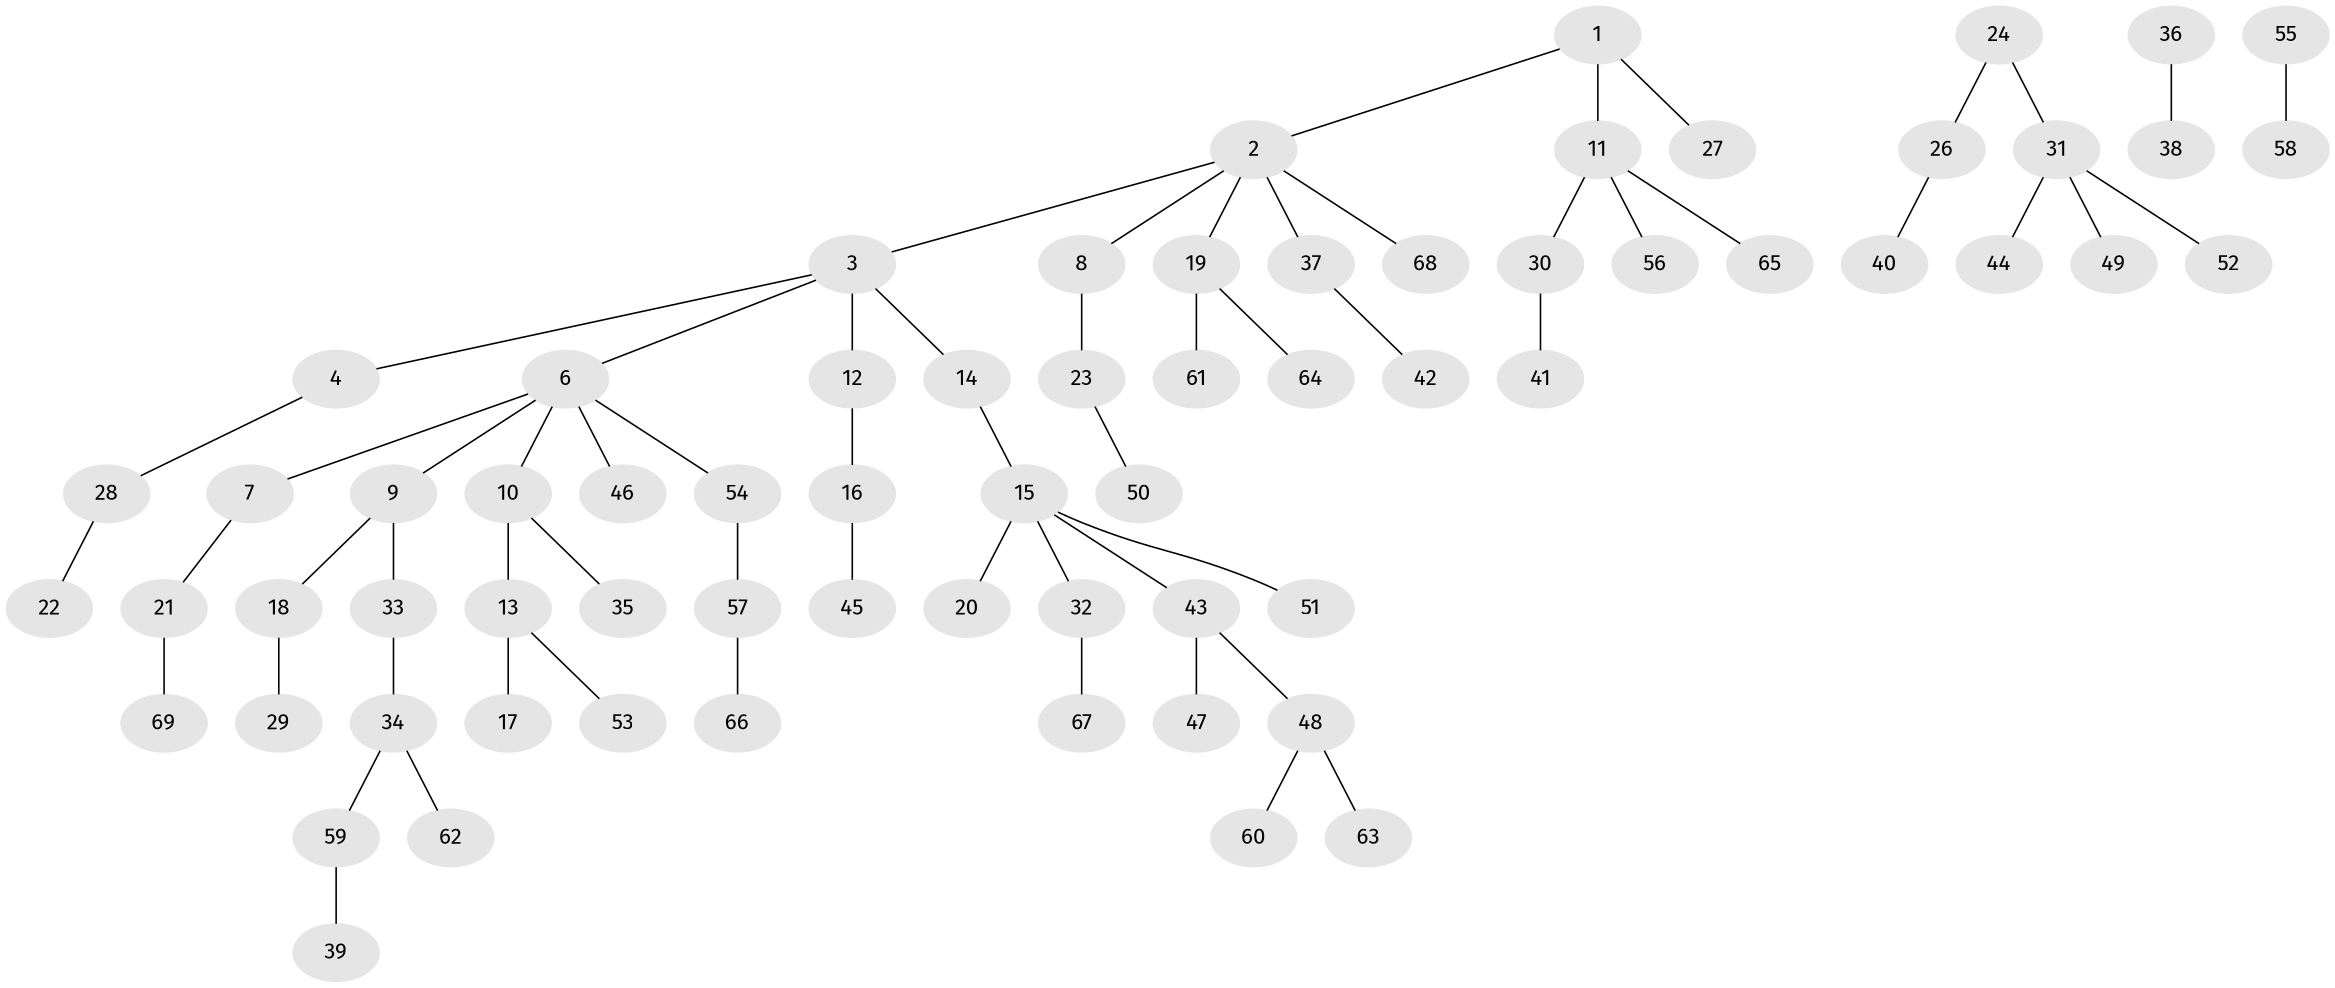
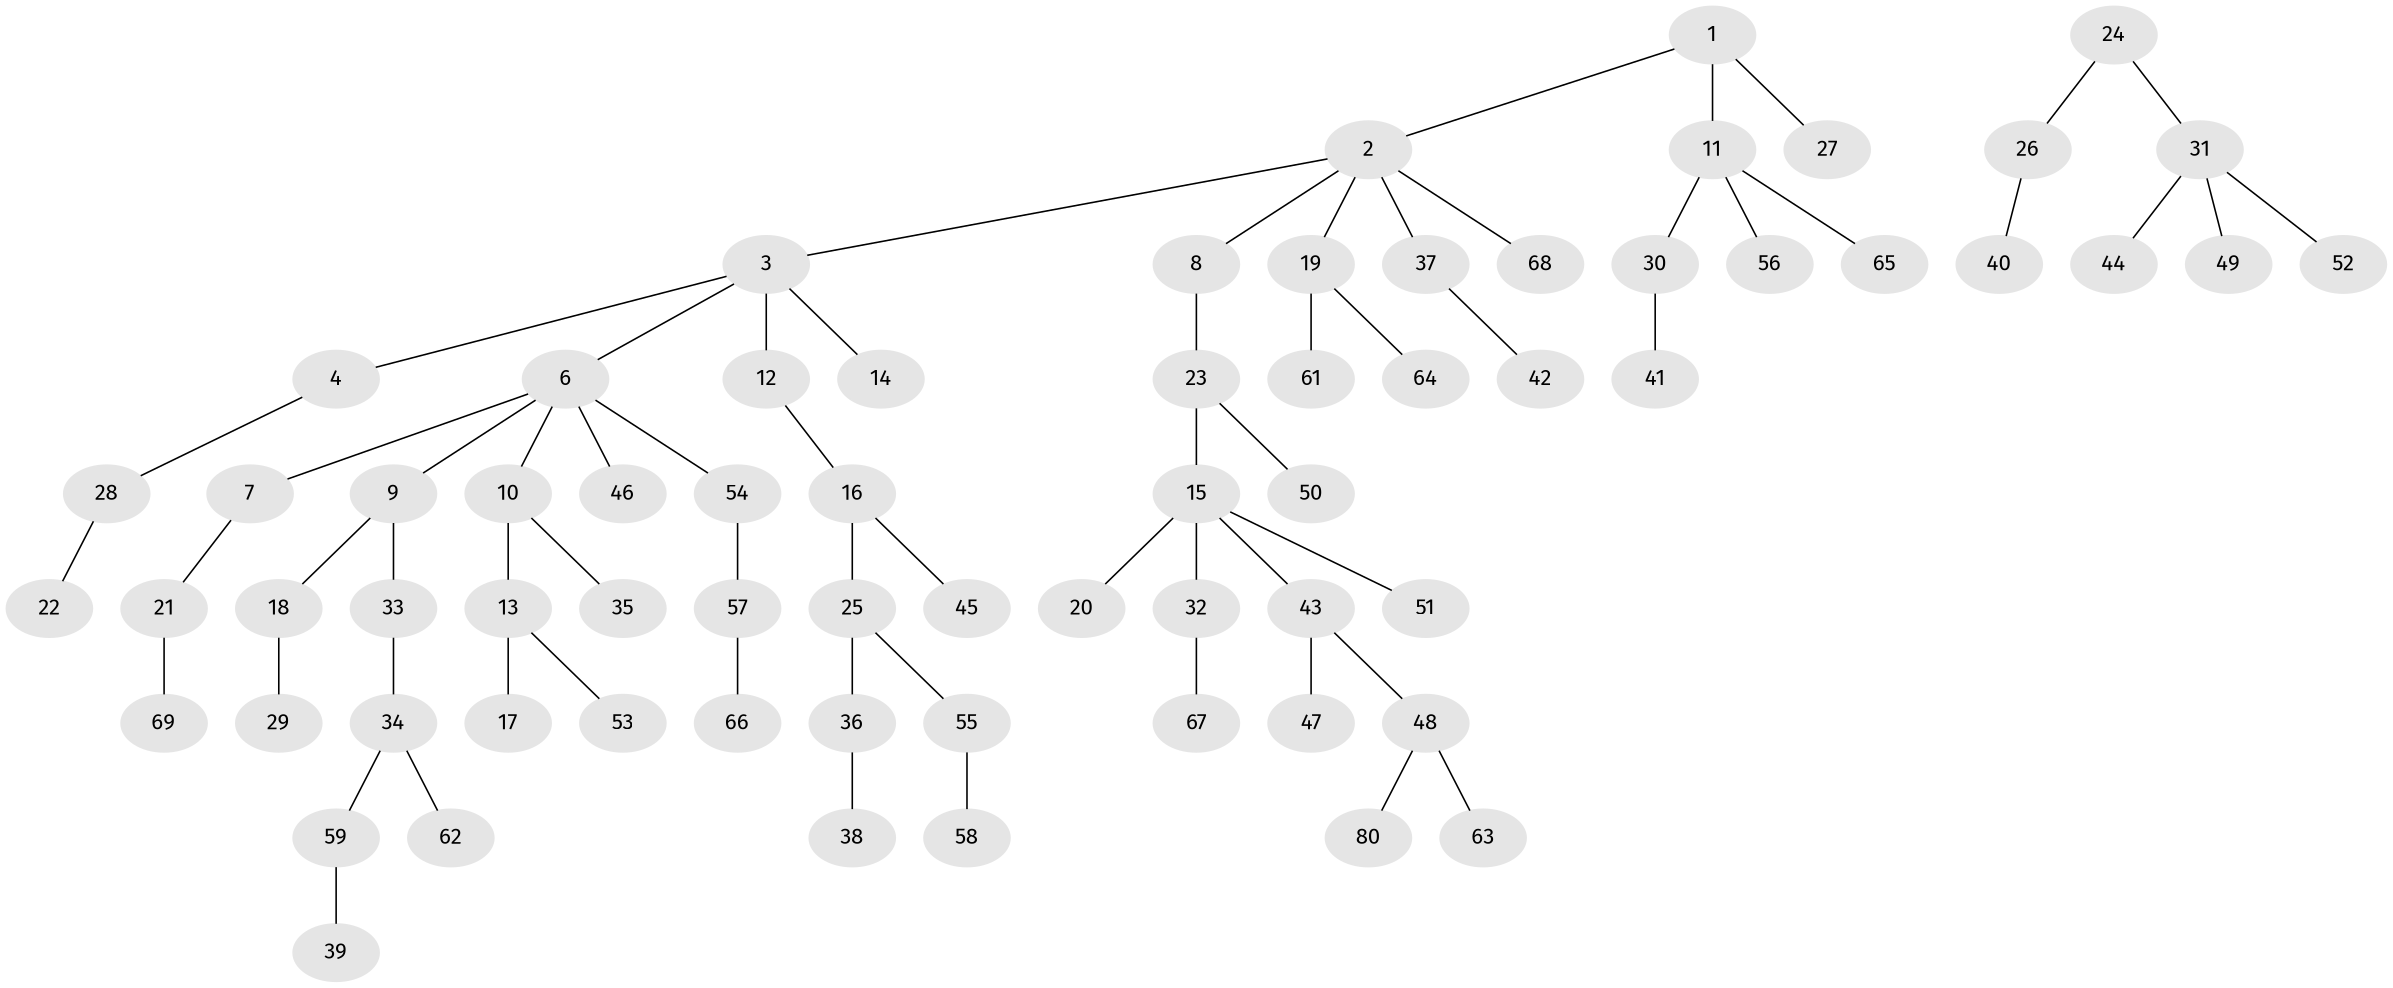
(996, 437) -> (1196, 437)
none -> (852, 609)
(1254, 838) -> (1368, 838)
